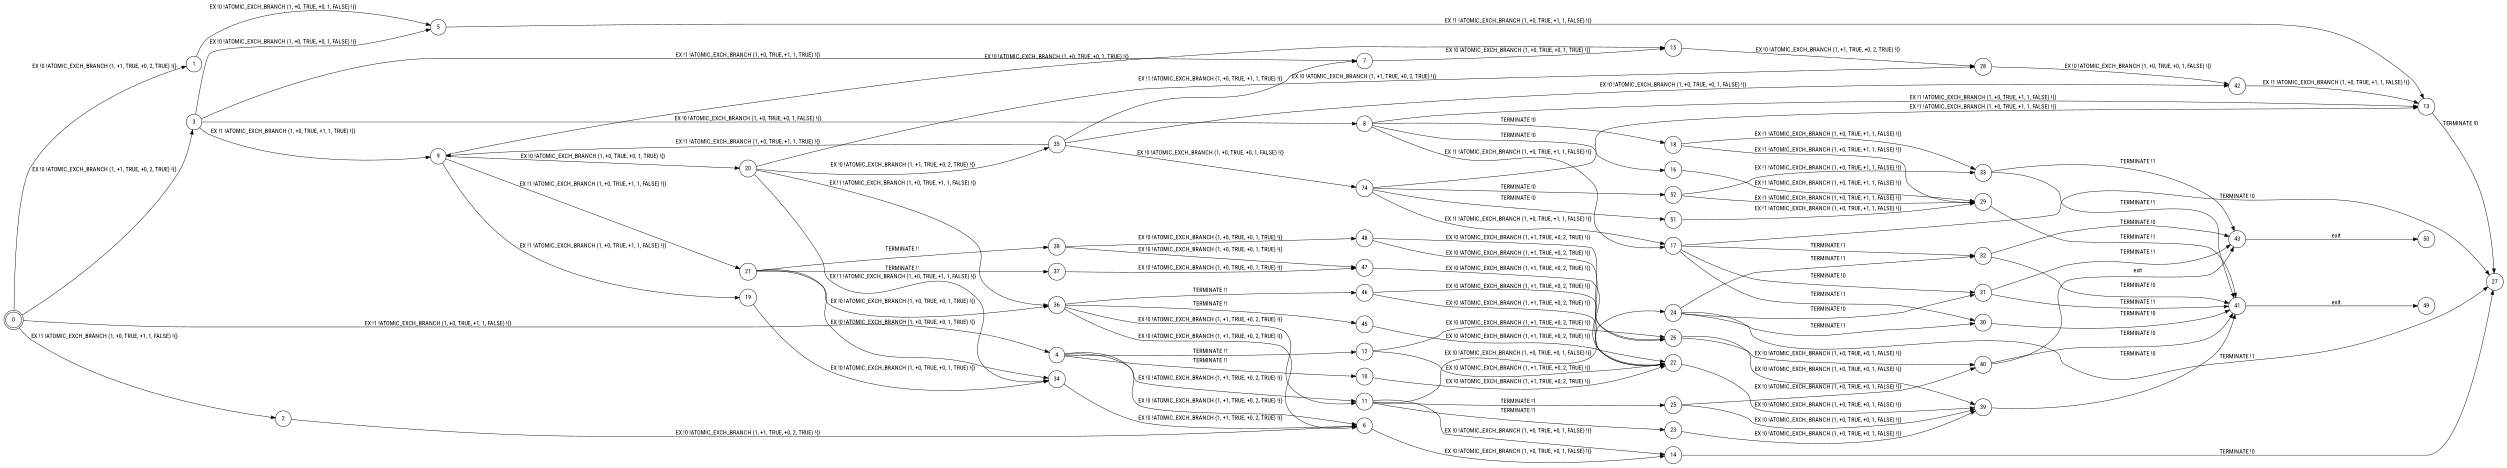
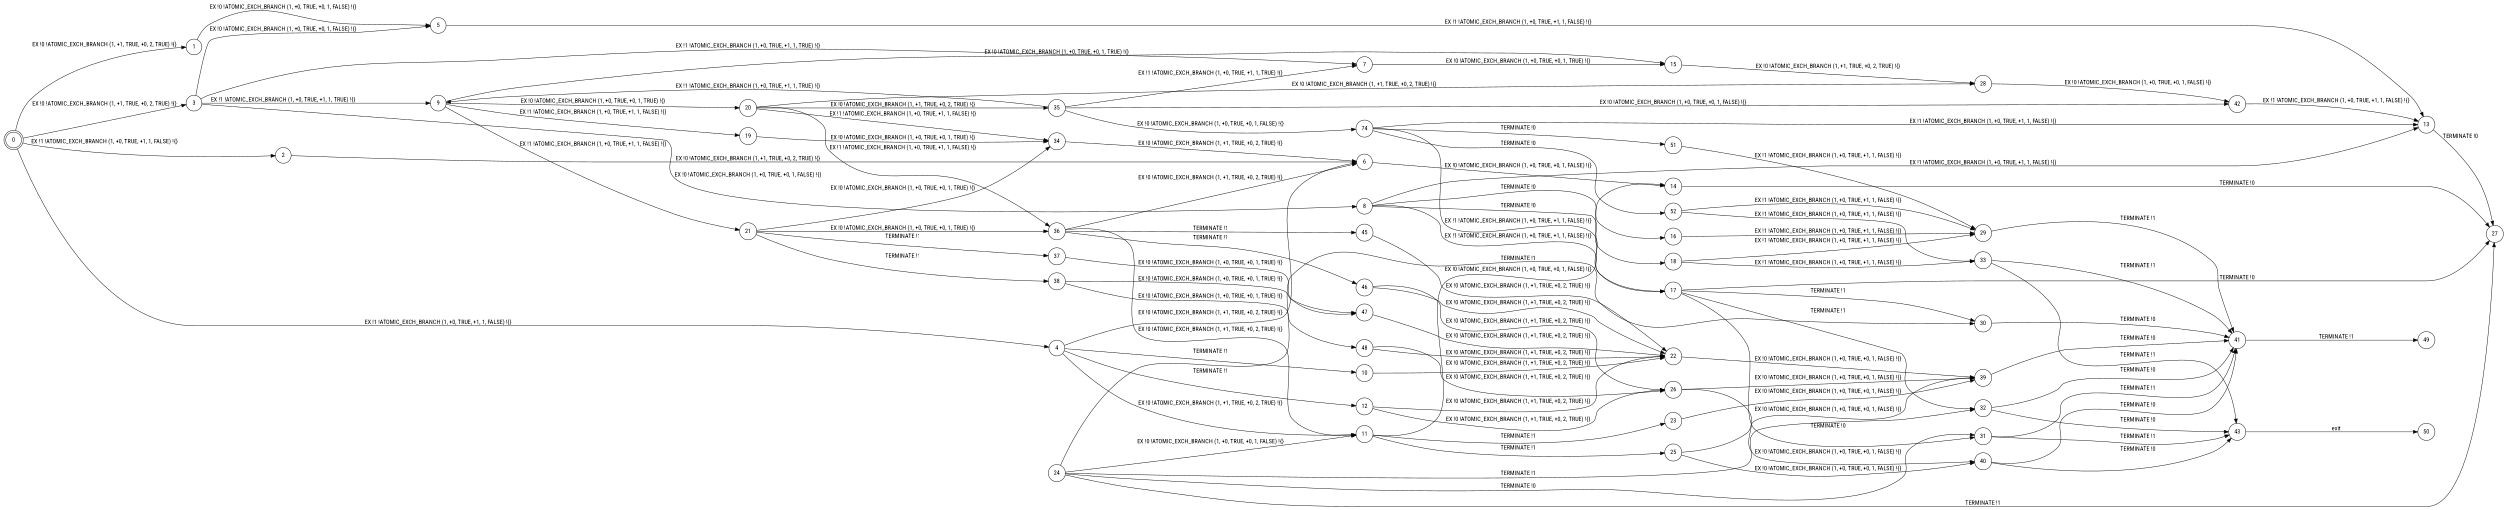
(2138, 271) -> (2138, 449)
(2336, 303) -> (2336, 337)
(1520, 361) -> (1209, 455)
